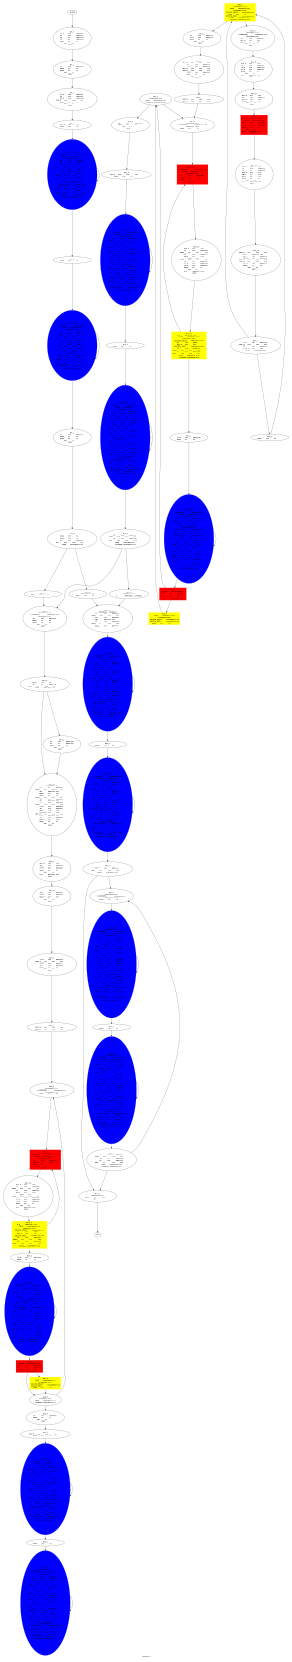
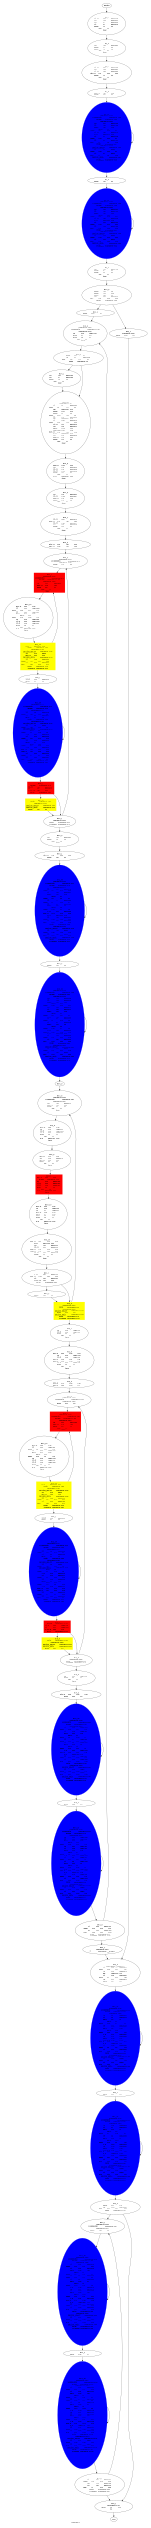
none -> (60, 1084)
